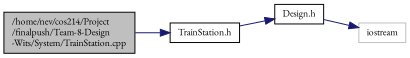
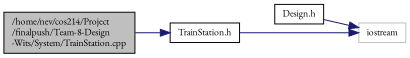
(252, 23) -> (294, 33)
